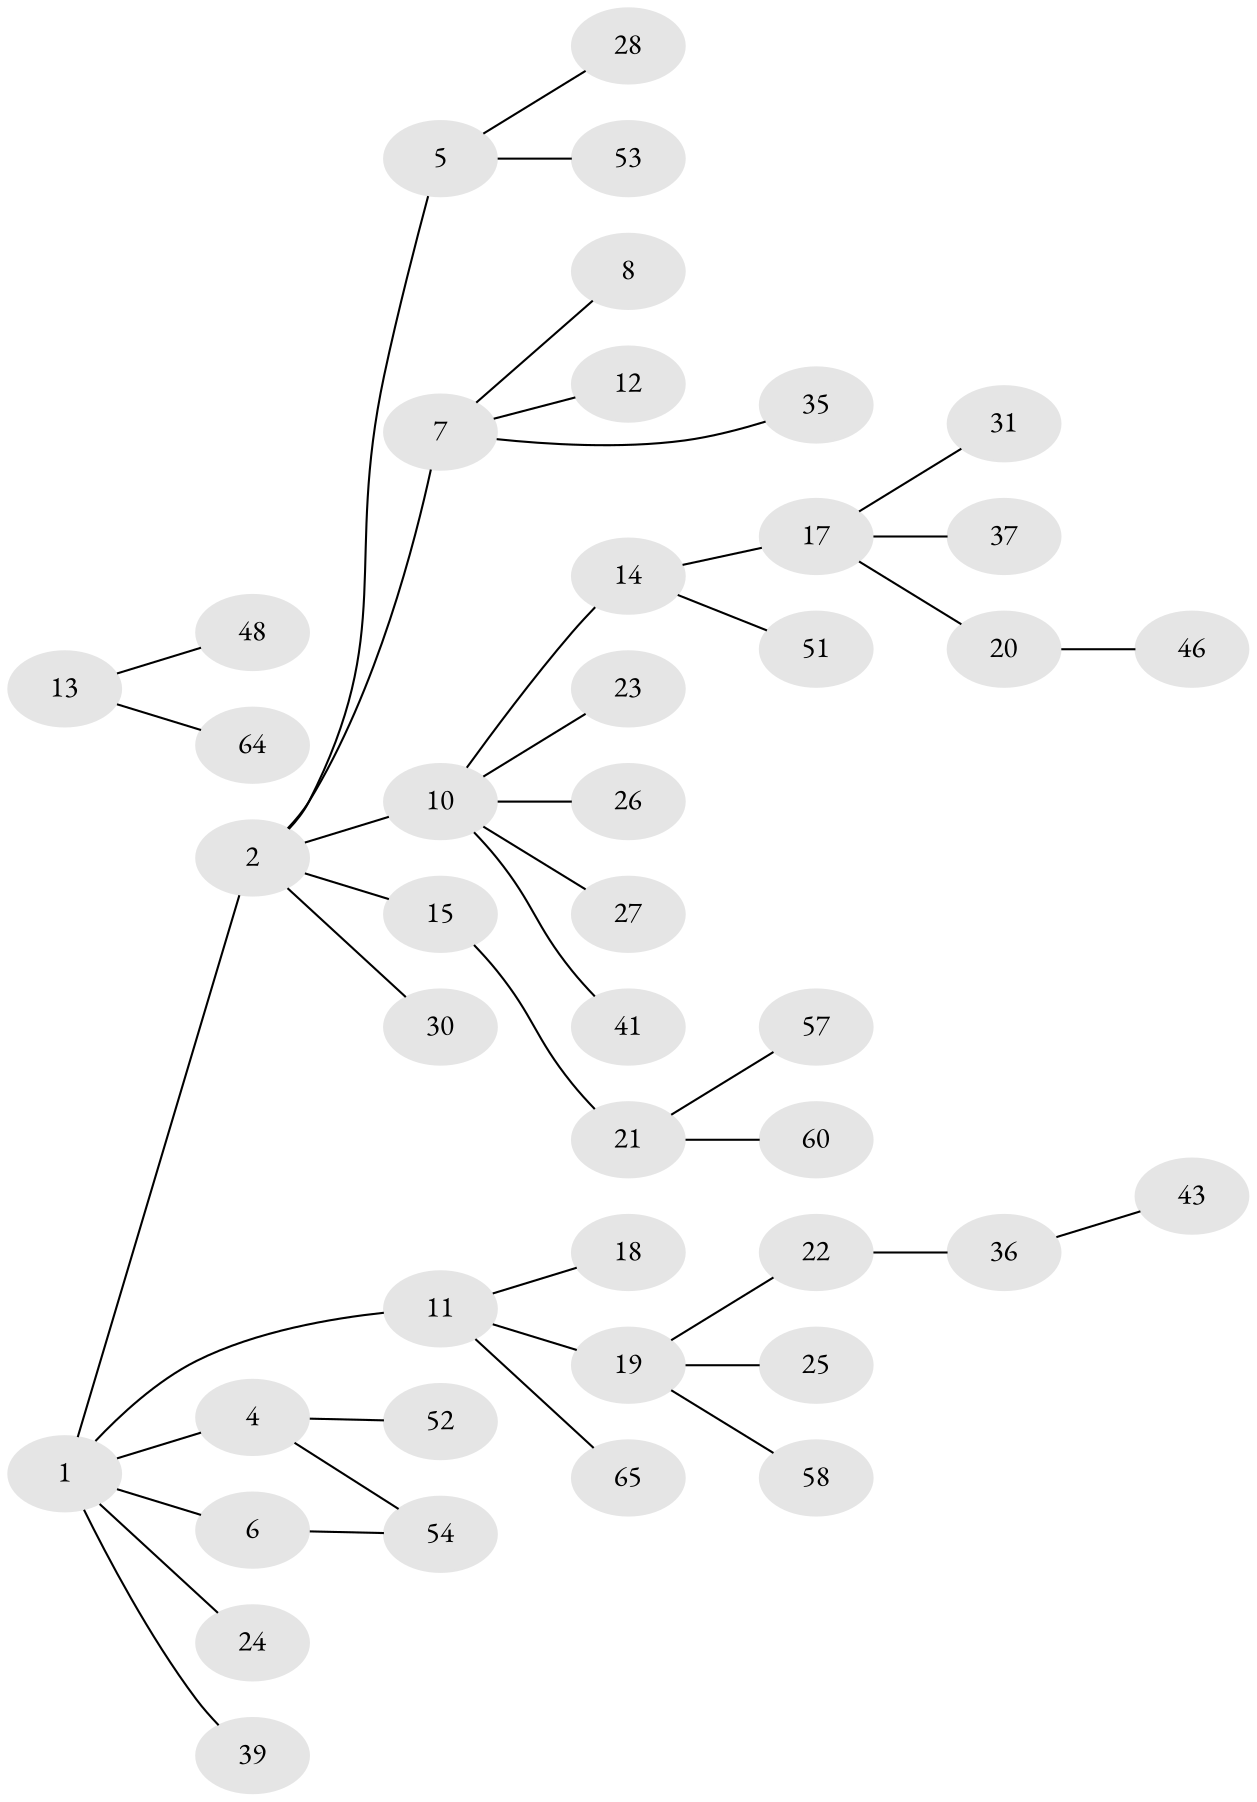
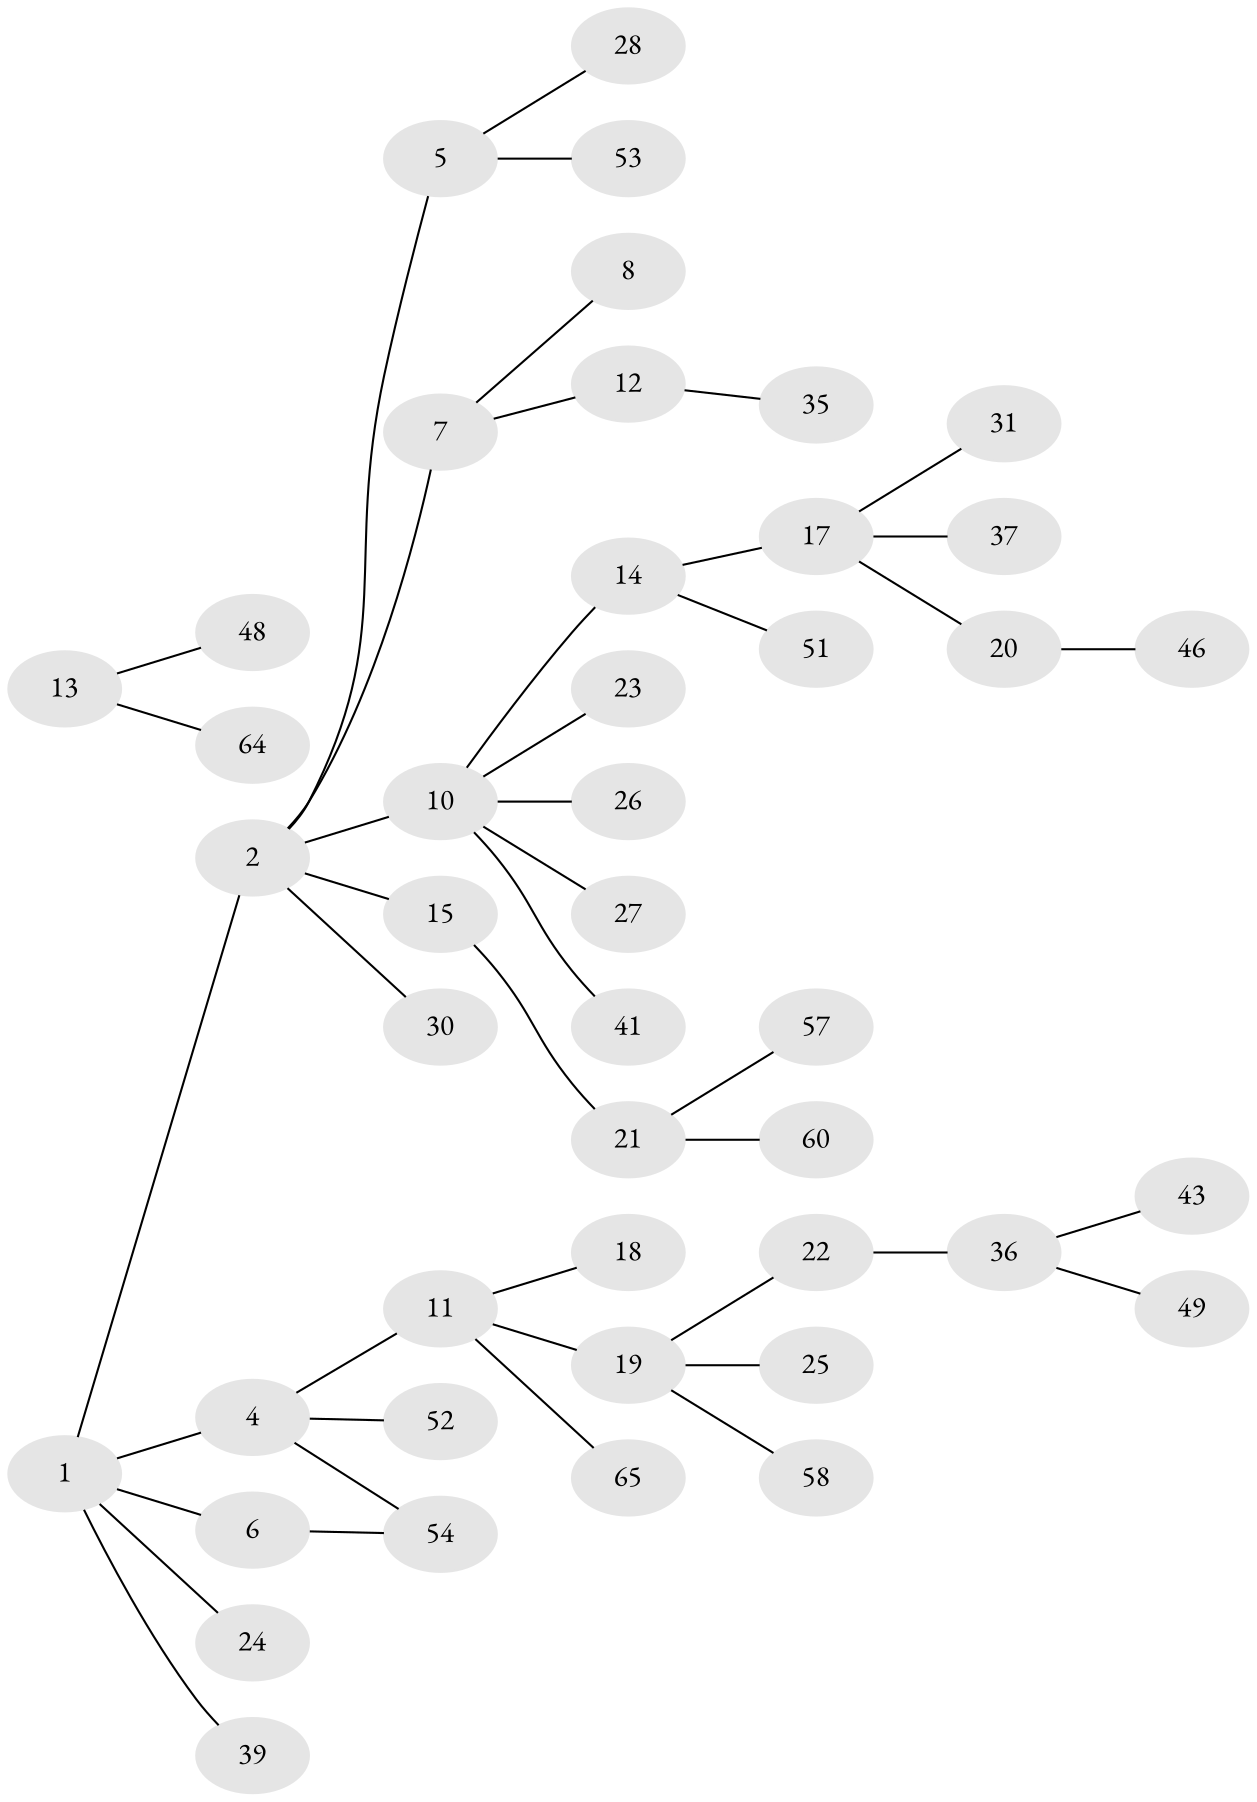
(632, 445) -> (722, 395)
none -> (1192, 1309)
(226, 1348) -> (347, 1363)
